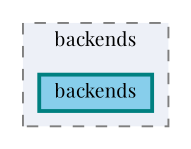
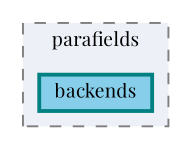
(96, 41) -> (96, 41)
